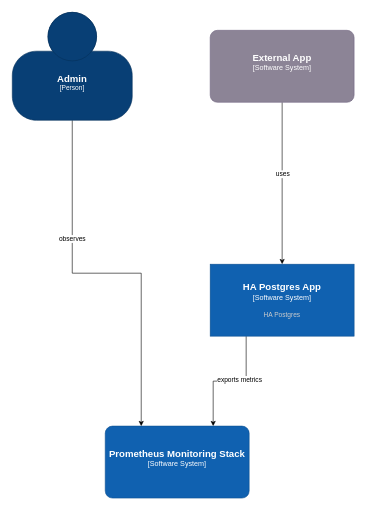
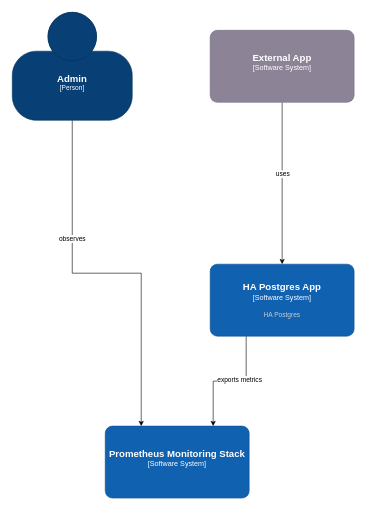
(282, 300) -> (282, 300)
